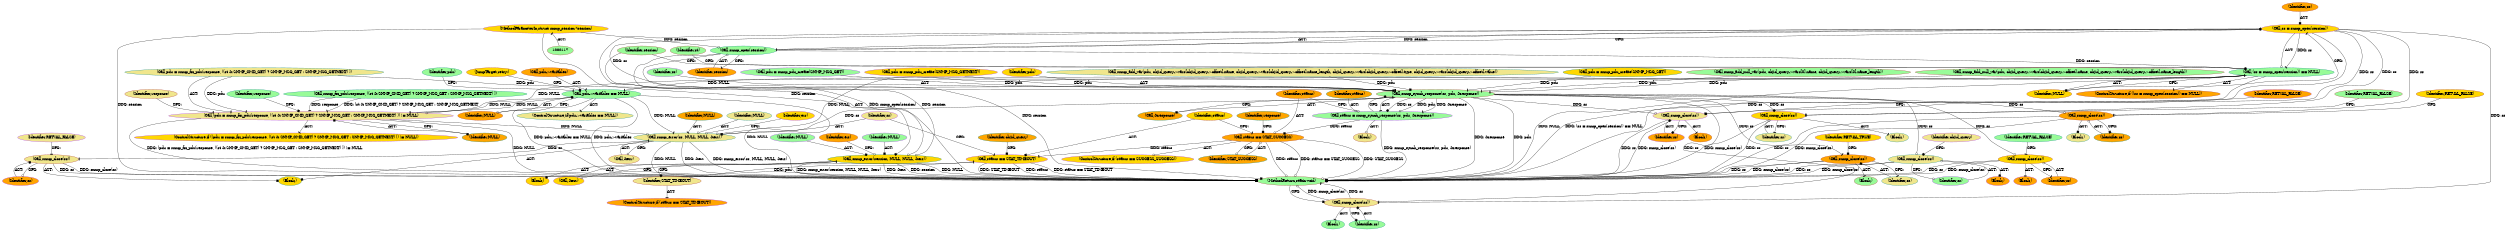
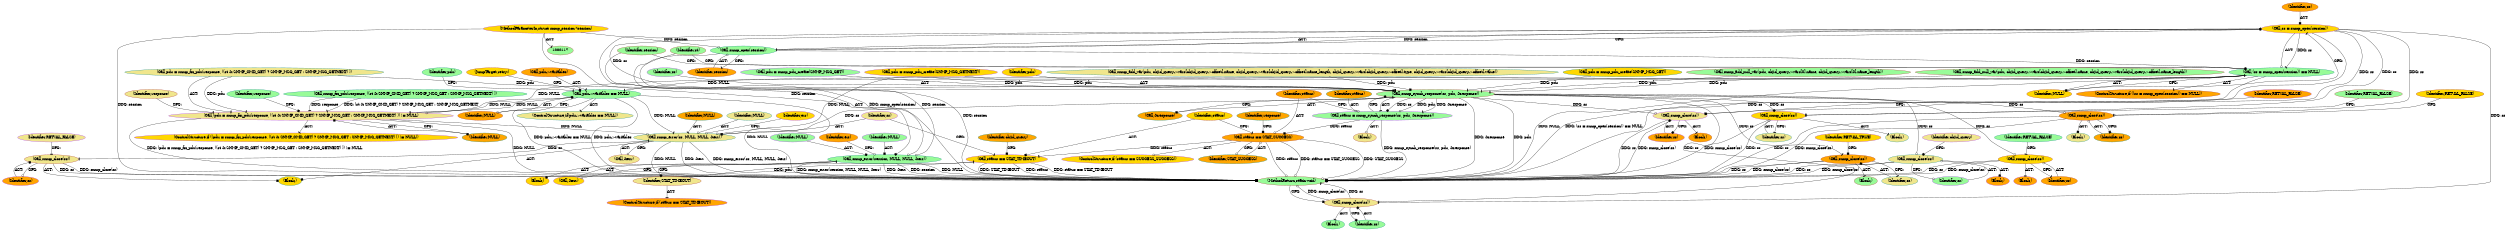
(557, 40) -> (546, 41)
(958, 94) -> (949, 105)
(885, 159) -> (885, 159)
